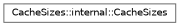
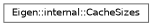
(90, 13) -> (76, 13)
